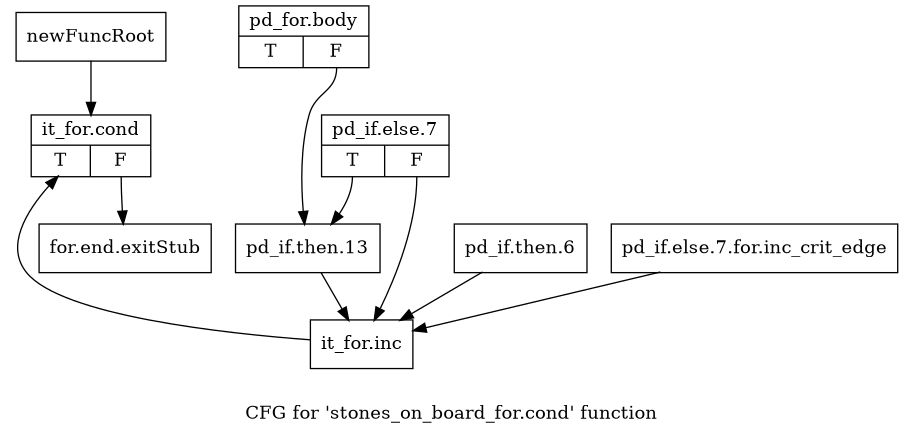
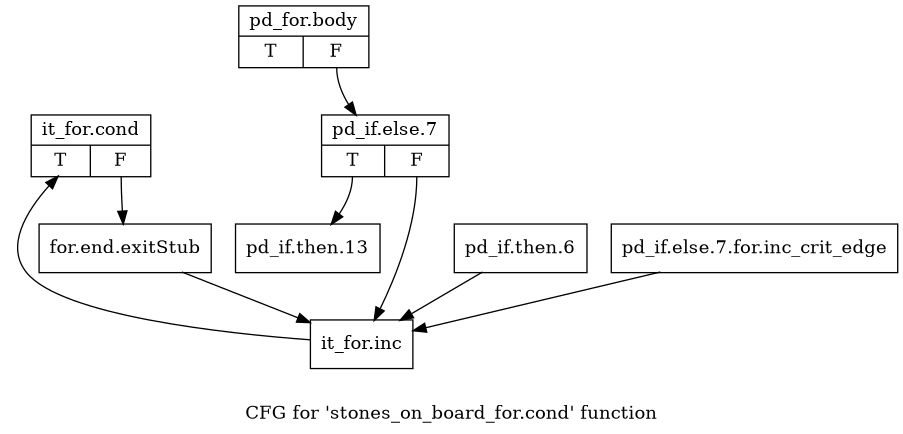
(91, 37) -> none
(305, 135) -> (340, 87)
(331, 291) -> (240, 295)
